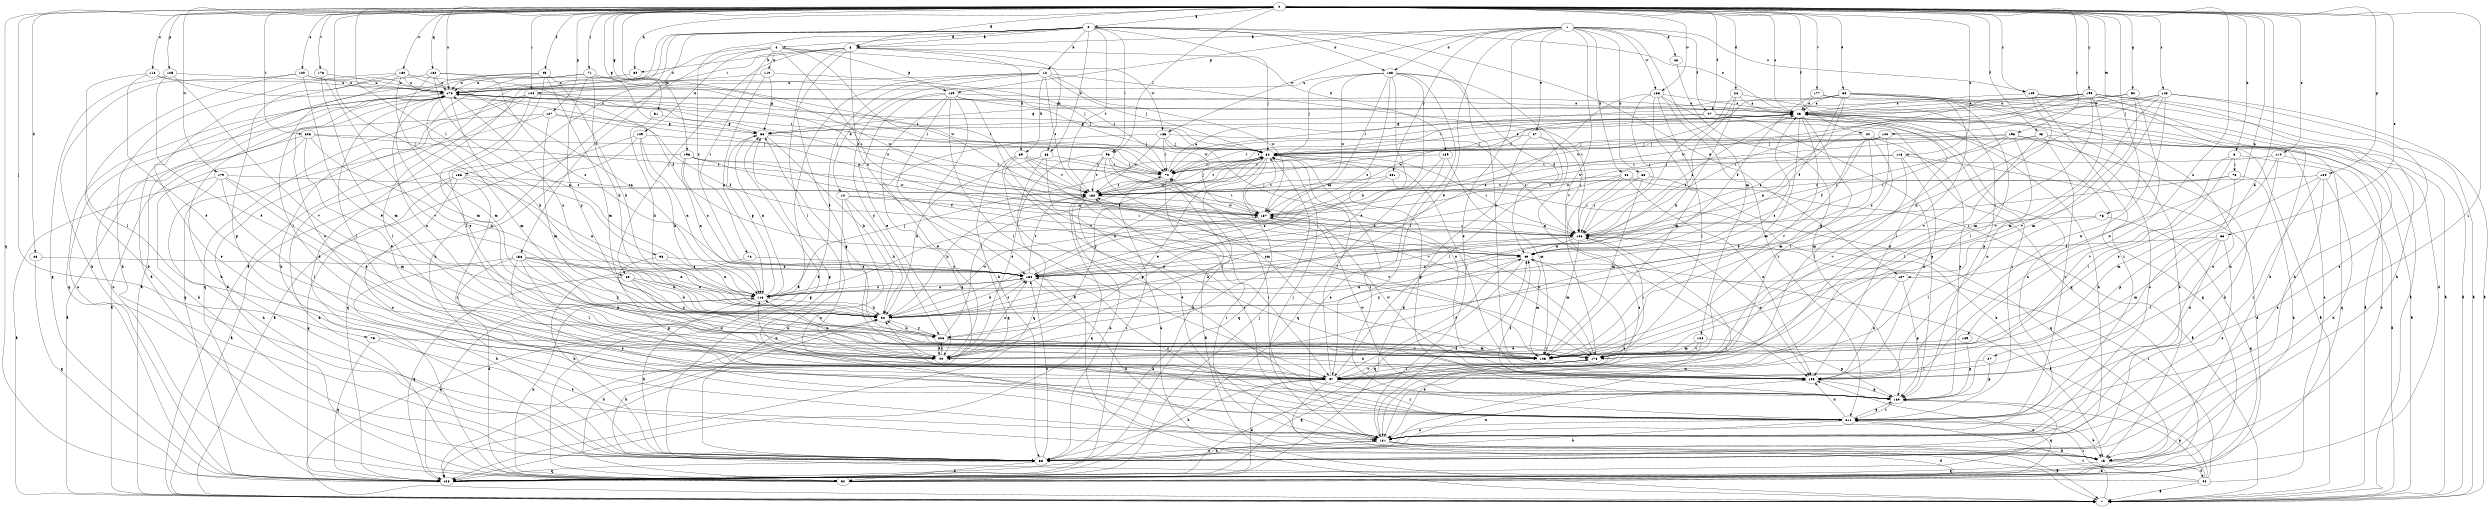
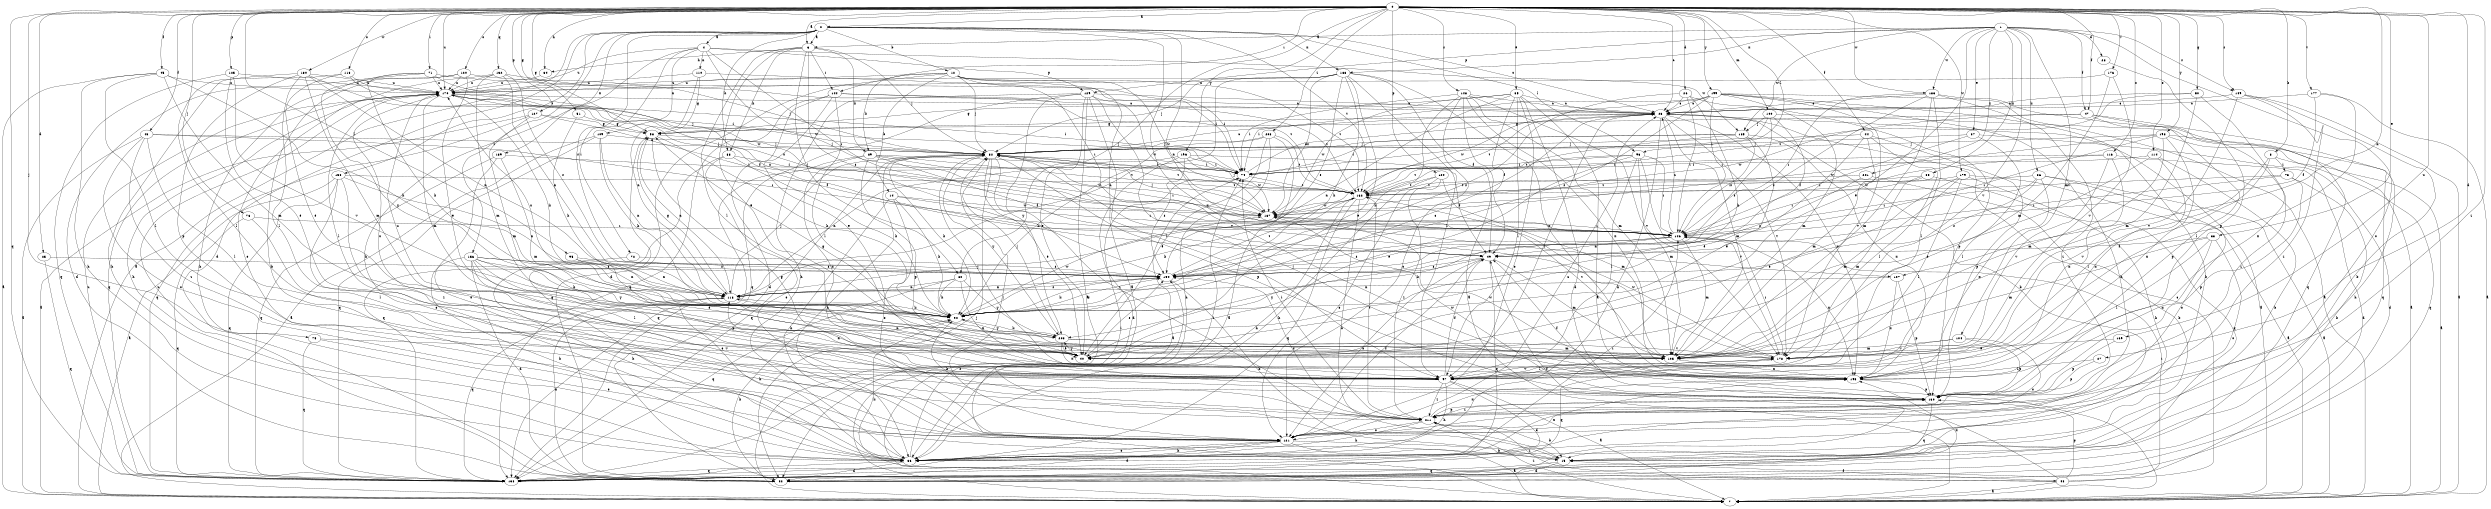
(1579, 146) -> (1756, 124)
